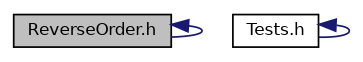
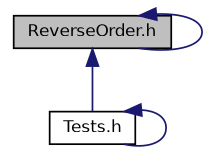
none -> (92, 89)
